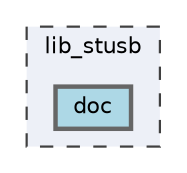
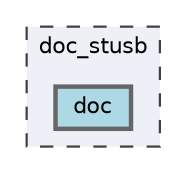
(93, 48) -> (93, 48)
